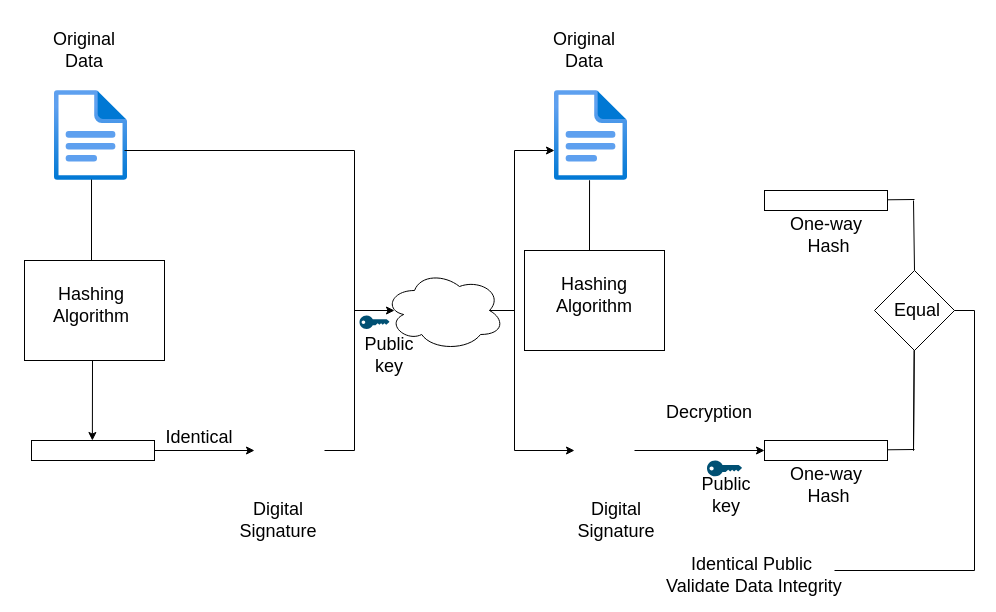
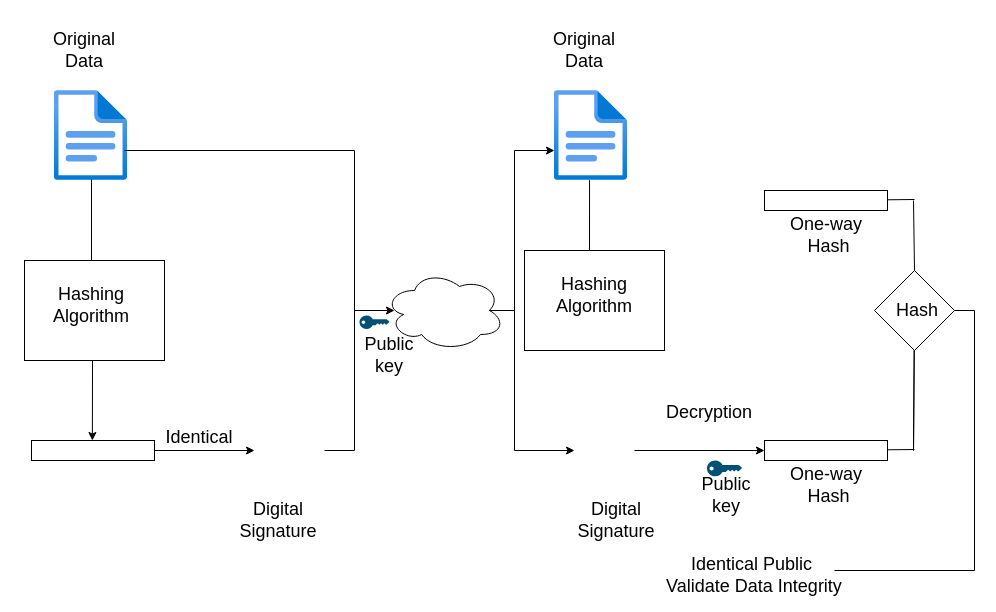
(918, 311) -> (918, 311)
